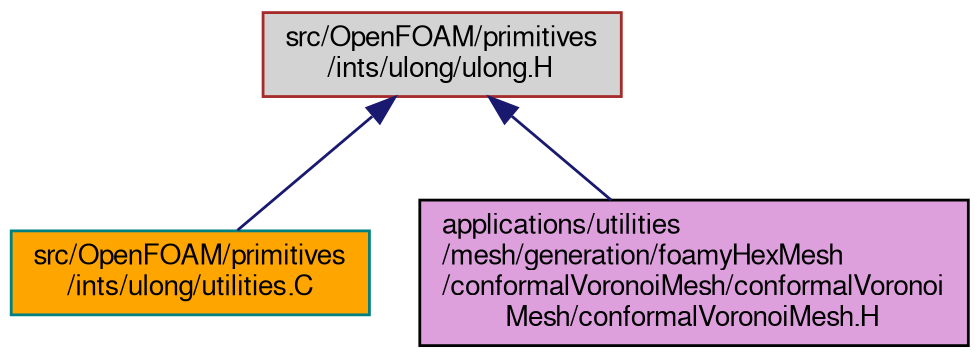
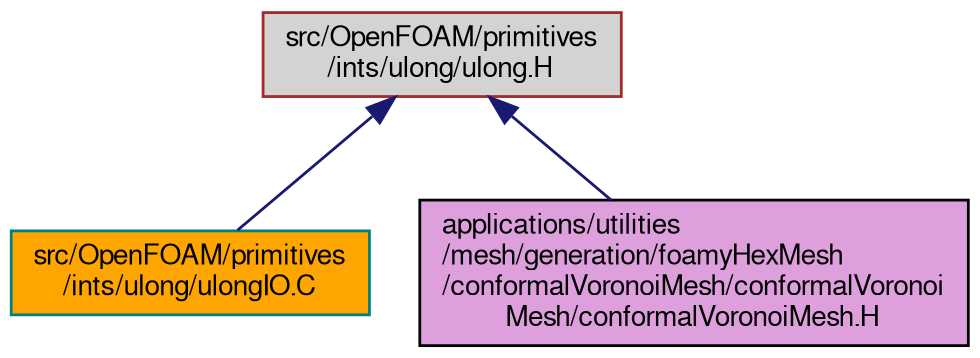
(190, 273) -> (190, 273)
